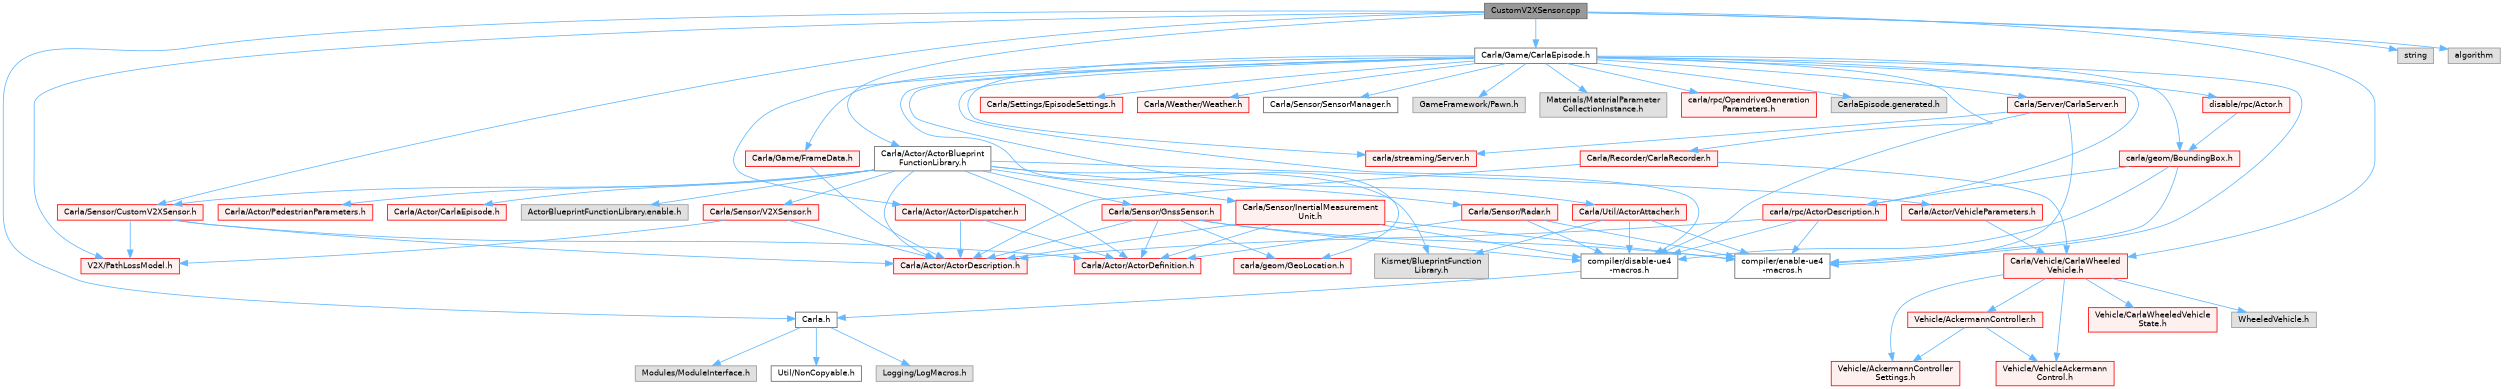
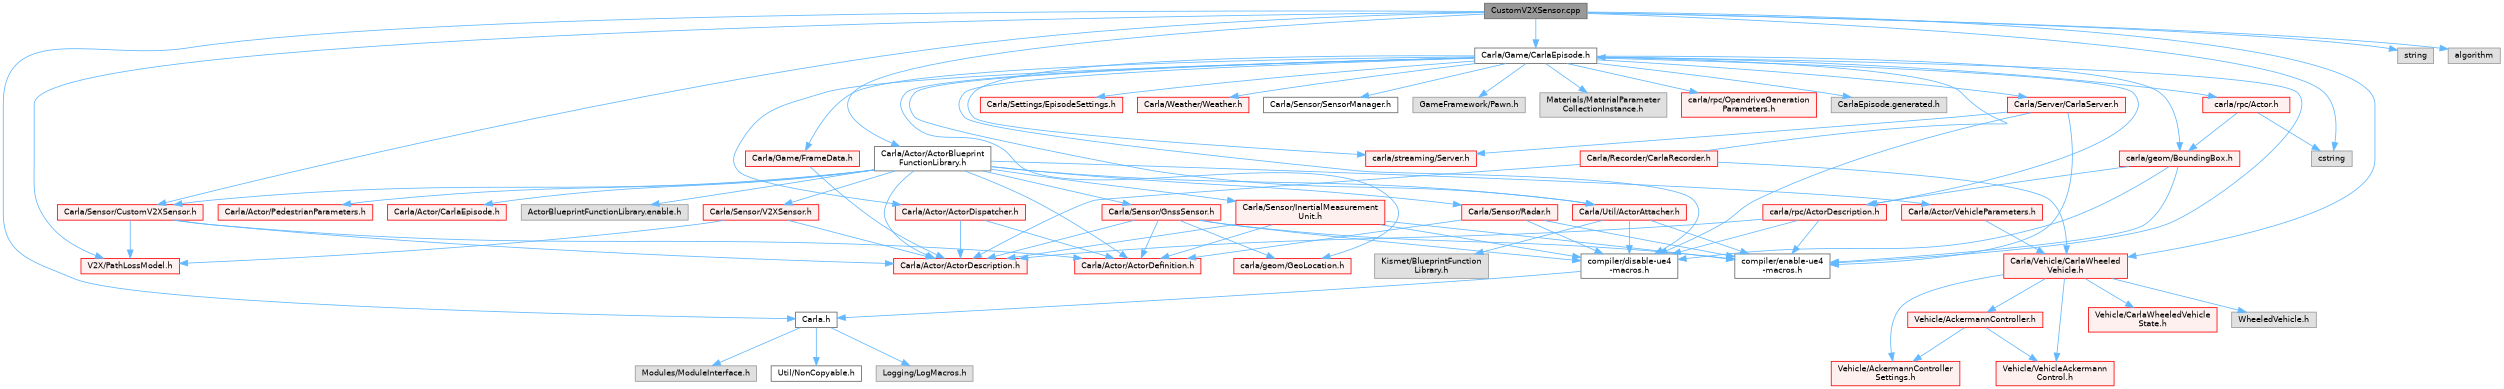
(1946, 92) -> (1975, 104)
(2246, 105) -> (2246, 105)
none -> (2332, 159)
(1130, 173) -> (1289, 183)
